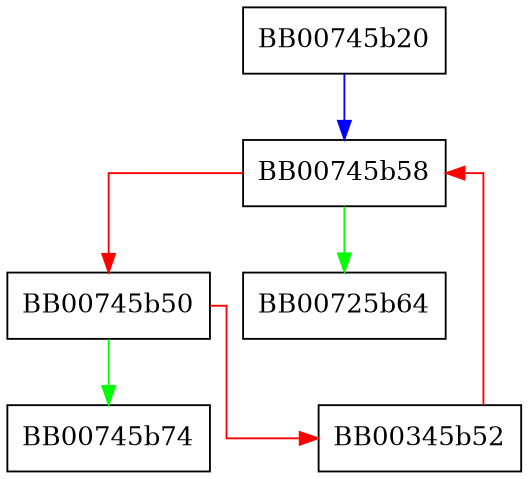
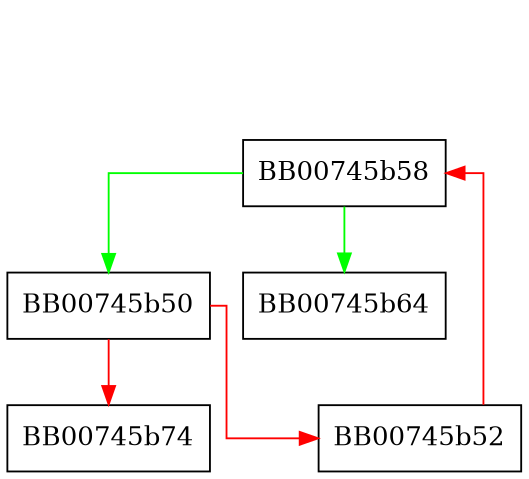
(344, 41) -> none
(135, 173) -> (135, 173)
(344, 306) -> (344, 306)
(109, 363) -> (109, 363)
(420, 438) -> (420, 438)
